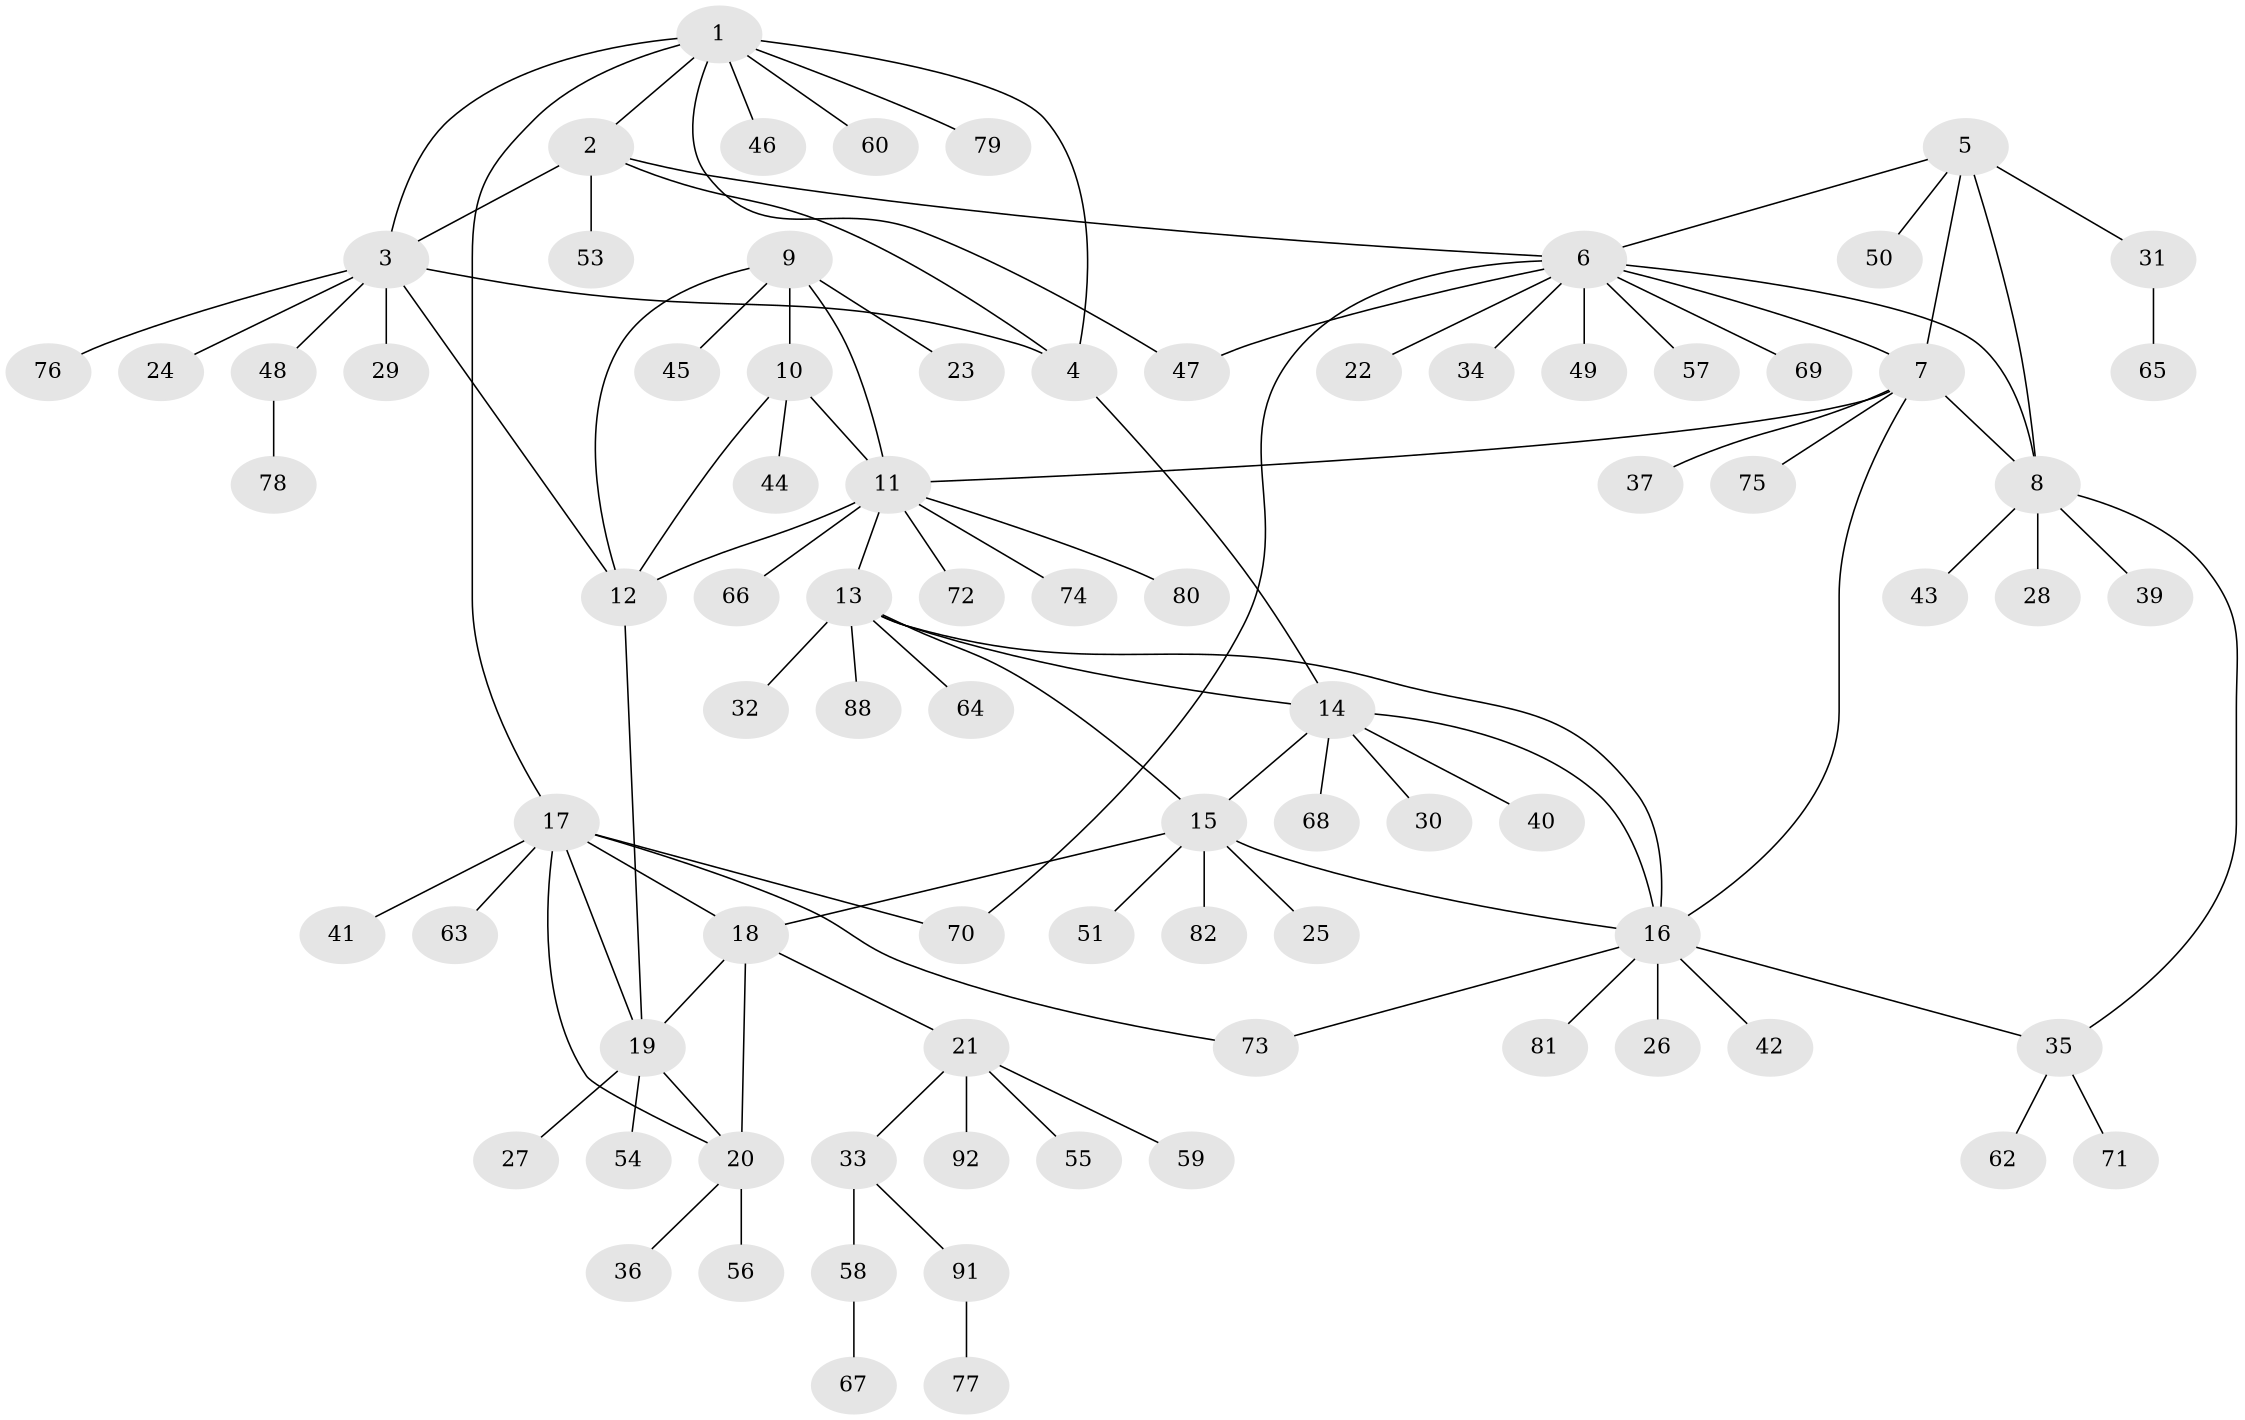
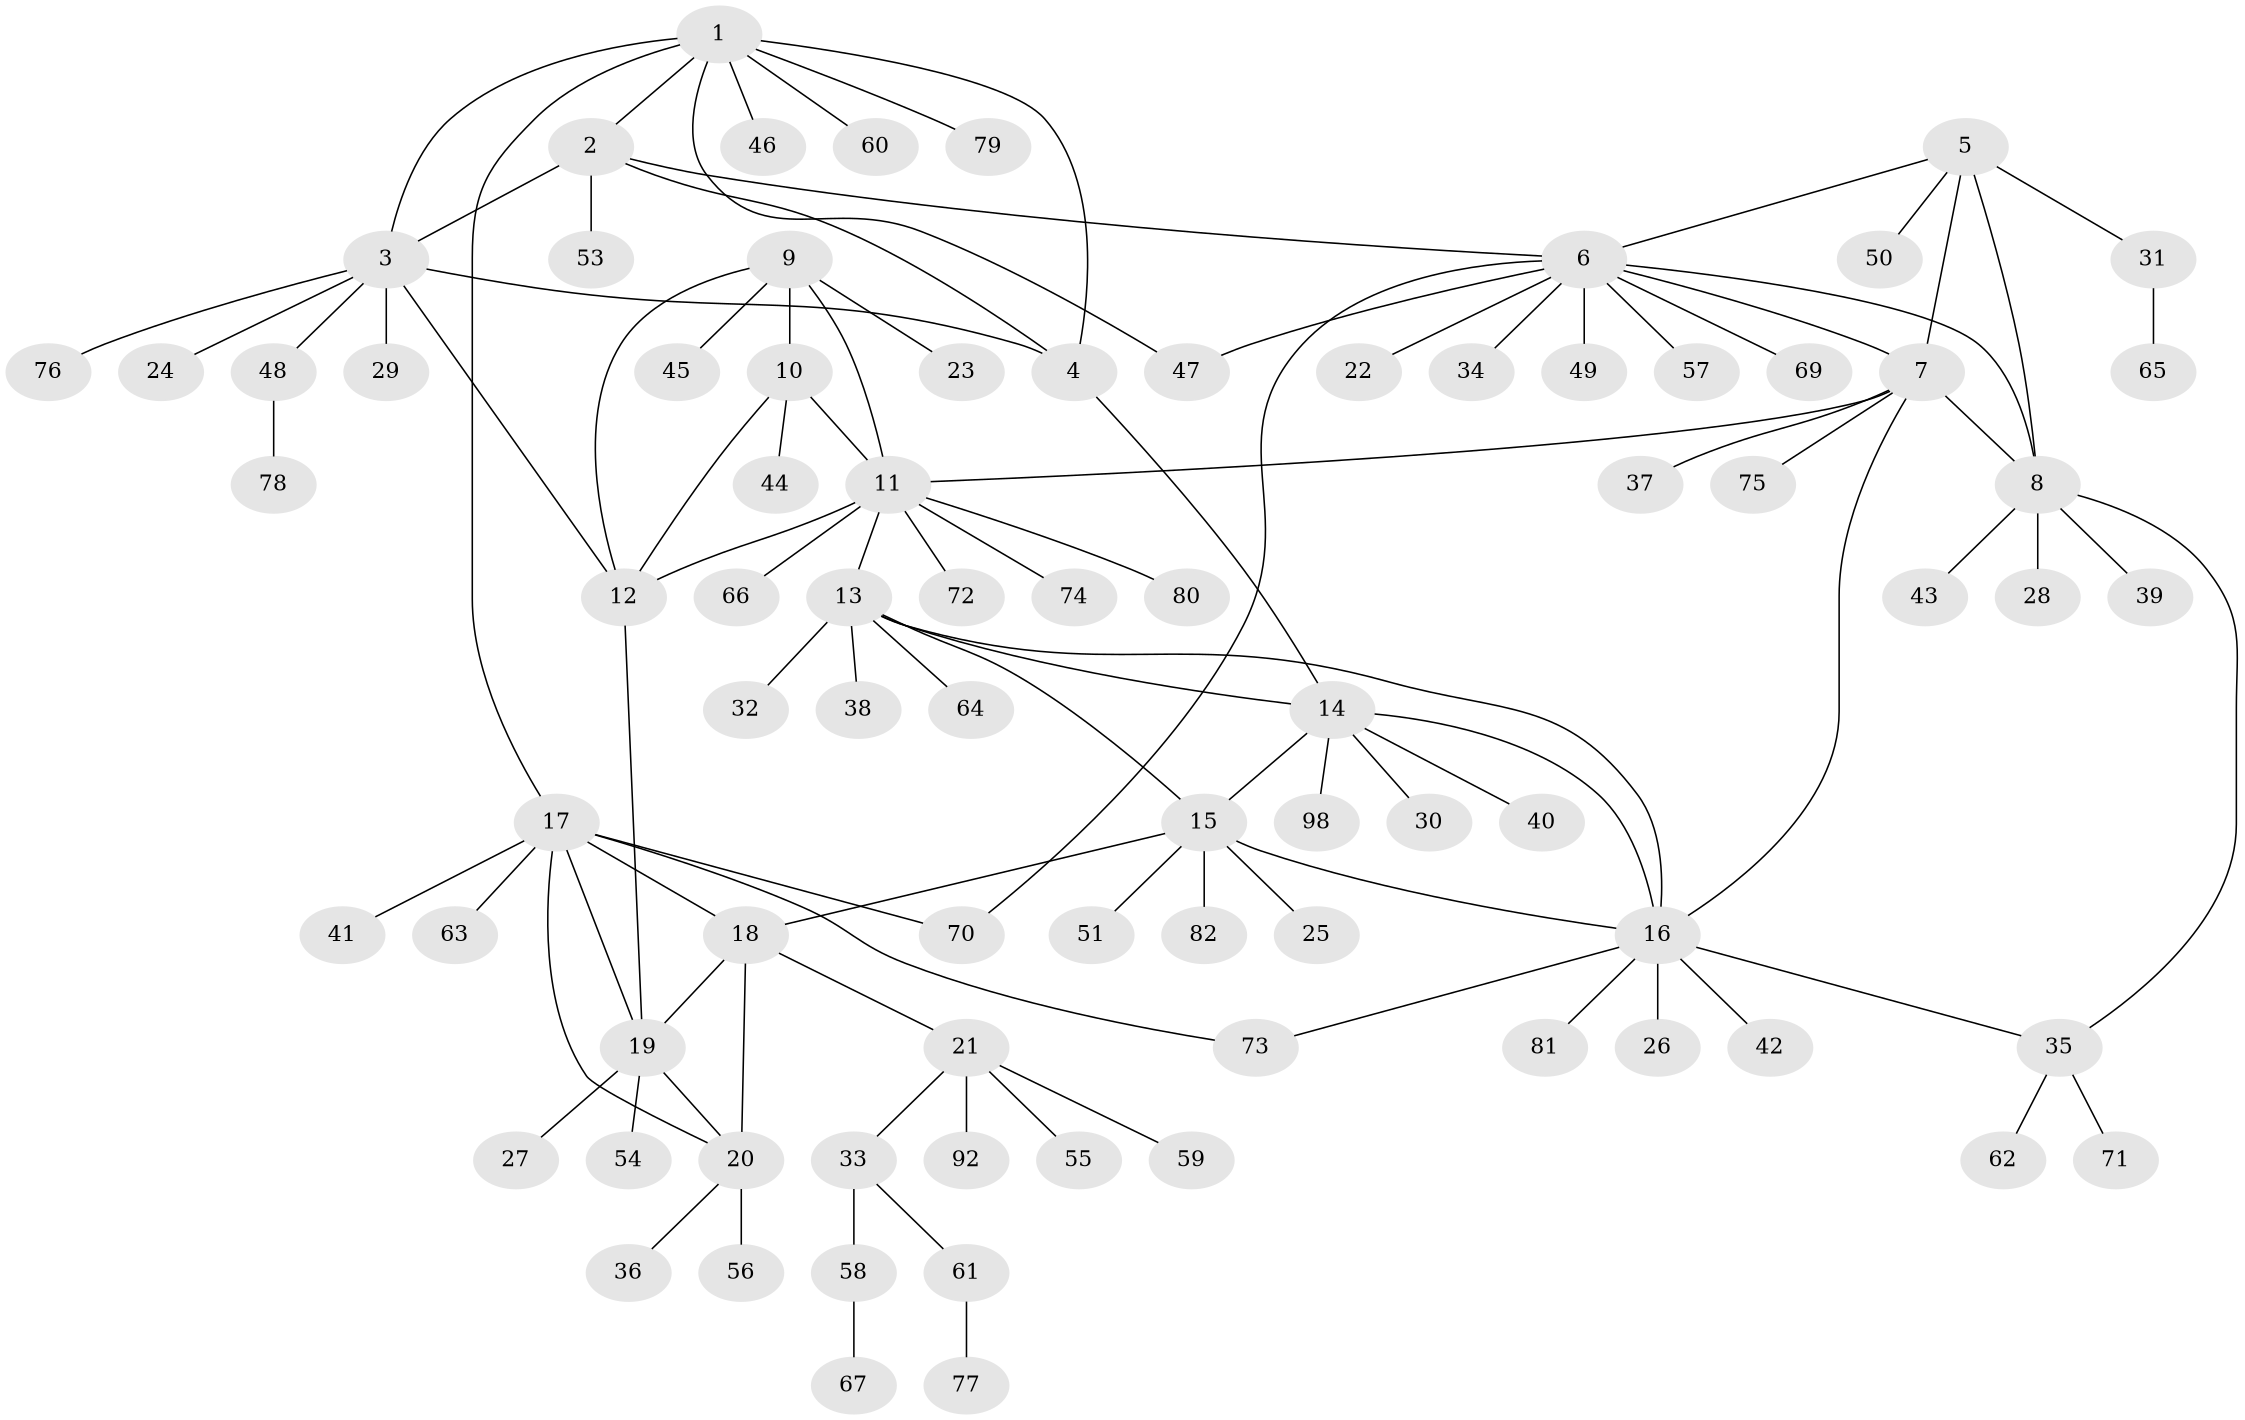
(859, 710) -> (859, 710)
(1317, 823) -> (1317, 823)
(966, 1273) -> (966, 1273)
